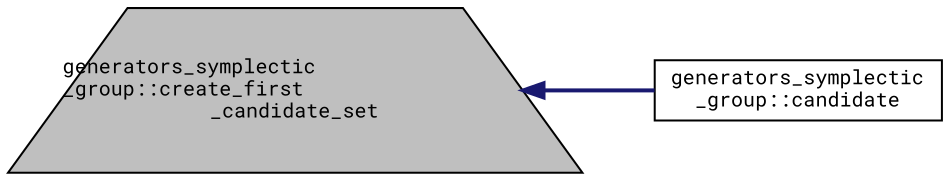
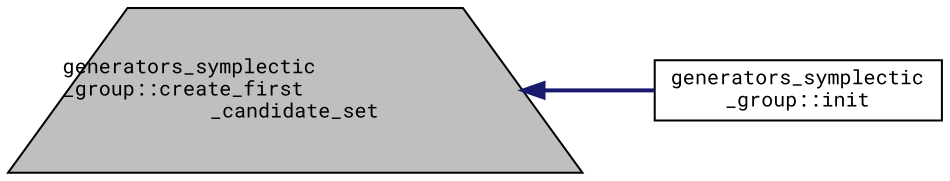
(798, 90) -> (798, 90)
